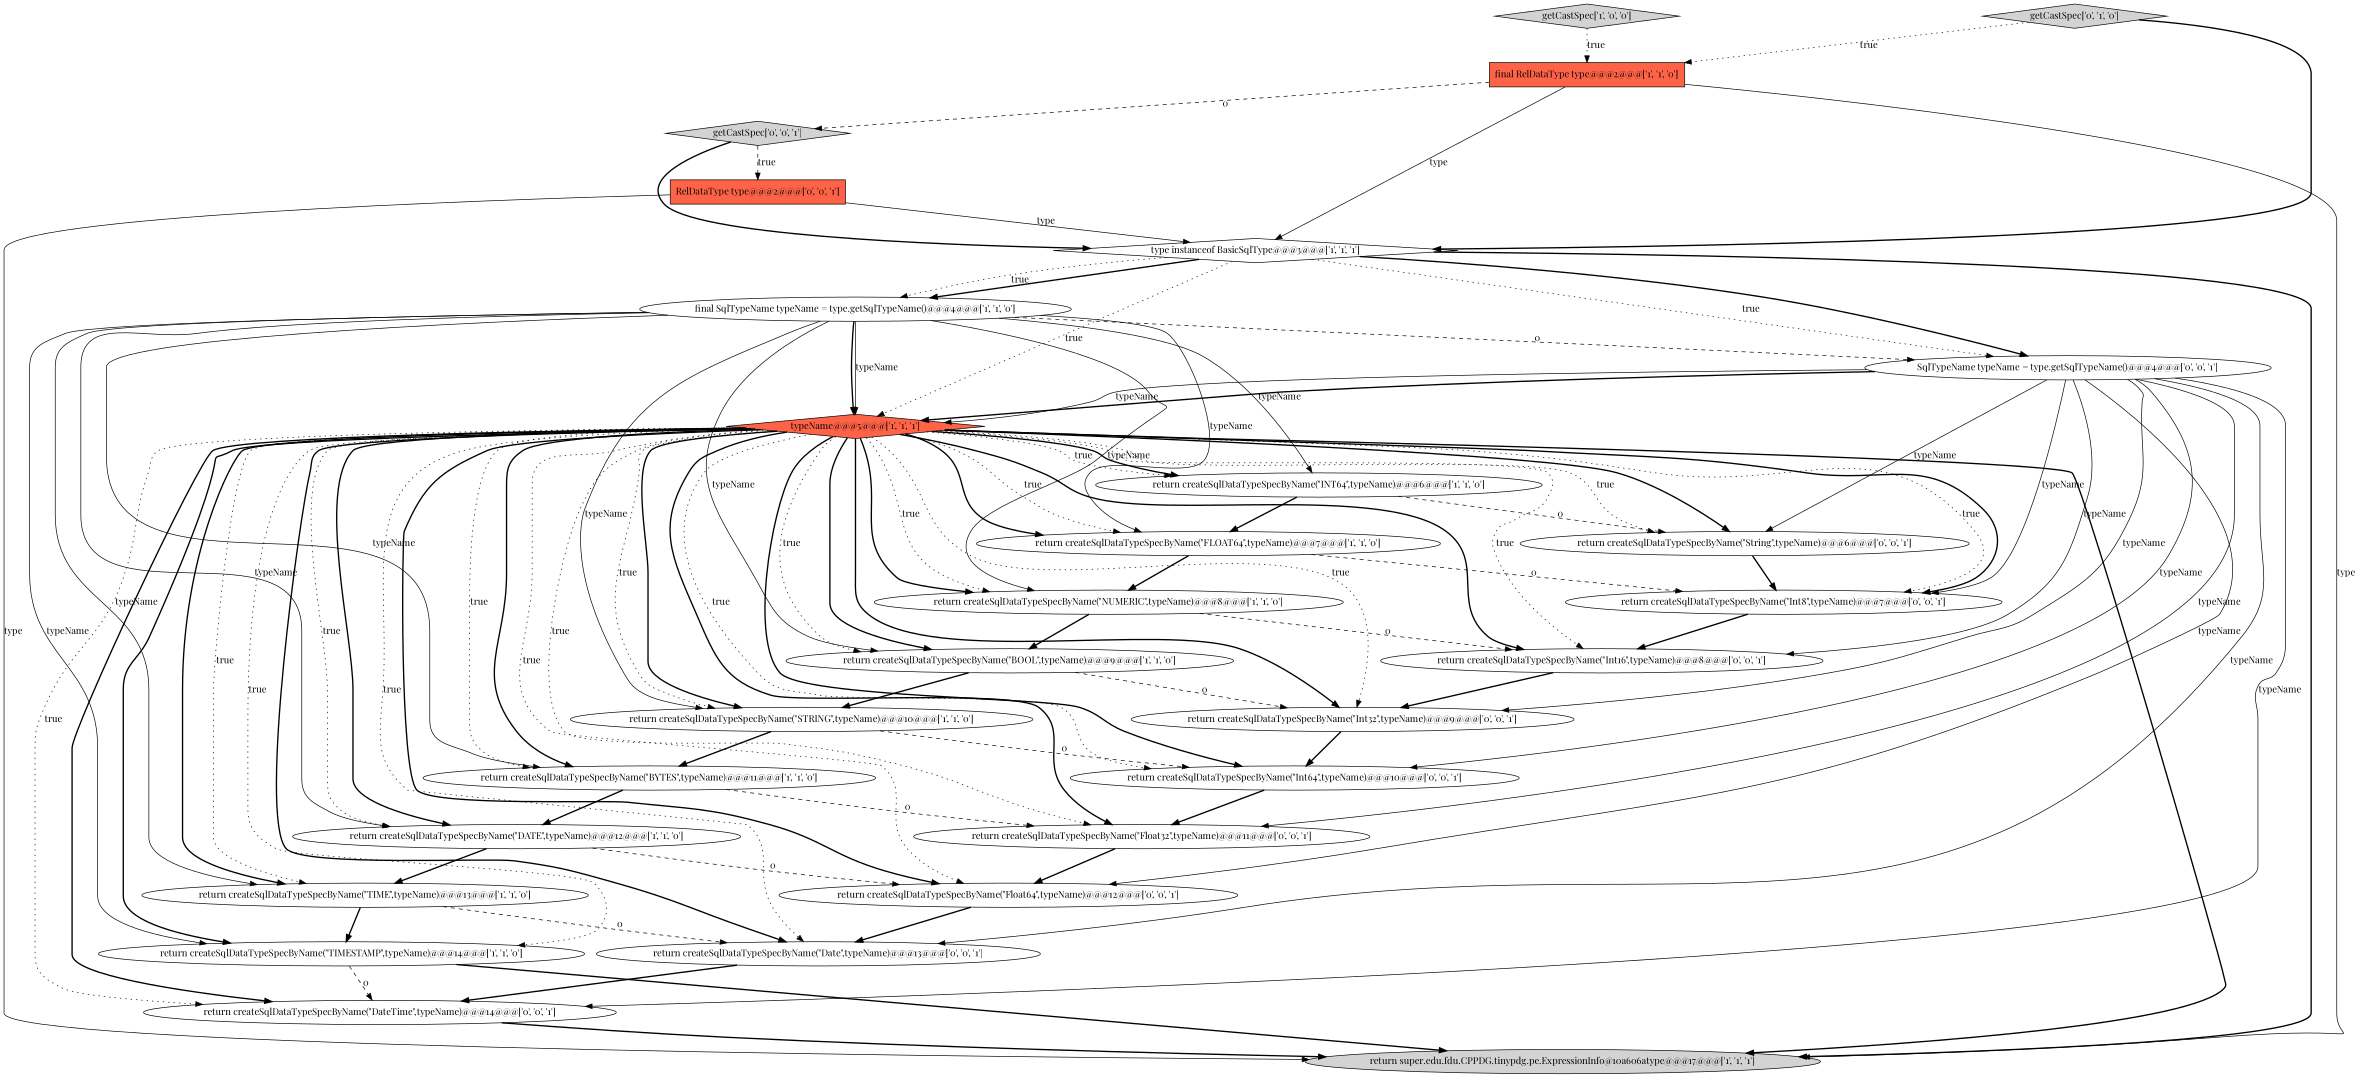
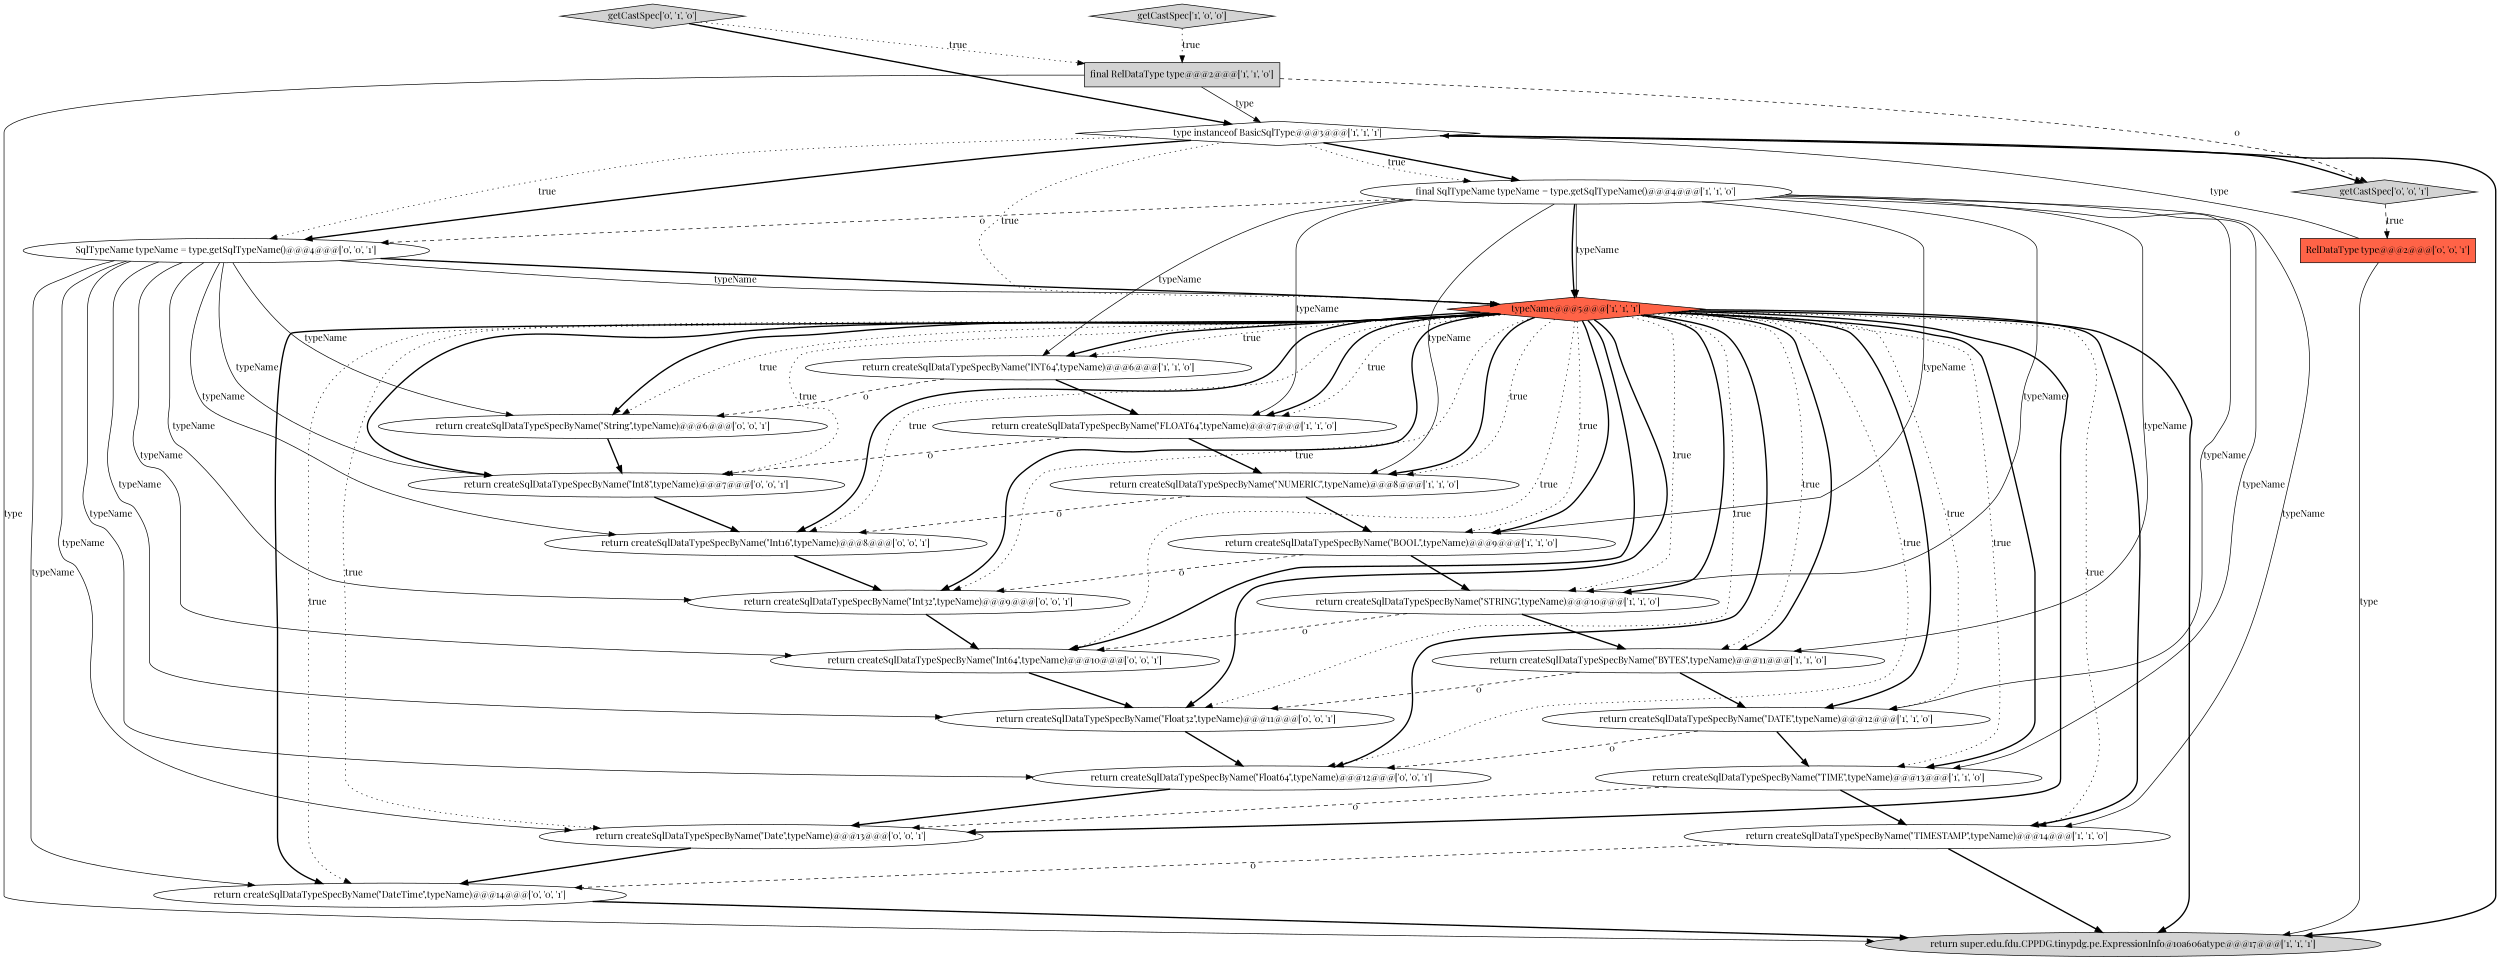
(1587, 75) -> (1182, 75)
(819, 236) -> (1901, 143)
